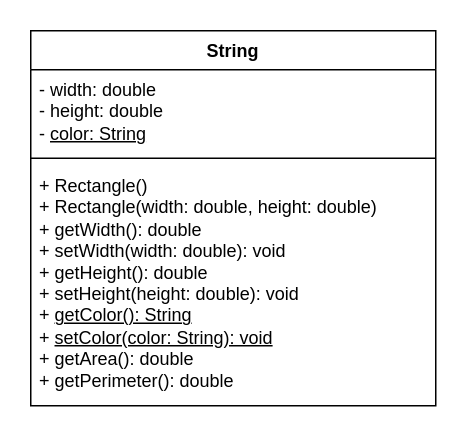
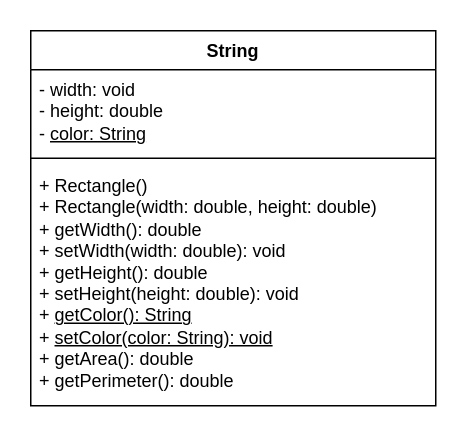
(109, 113) -> (109, 113)
